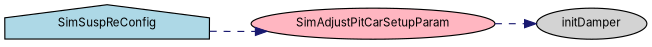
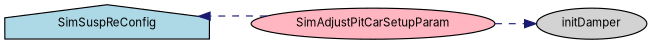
(233, 31) -> (239, 16)
